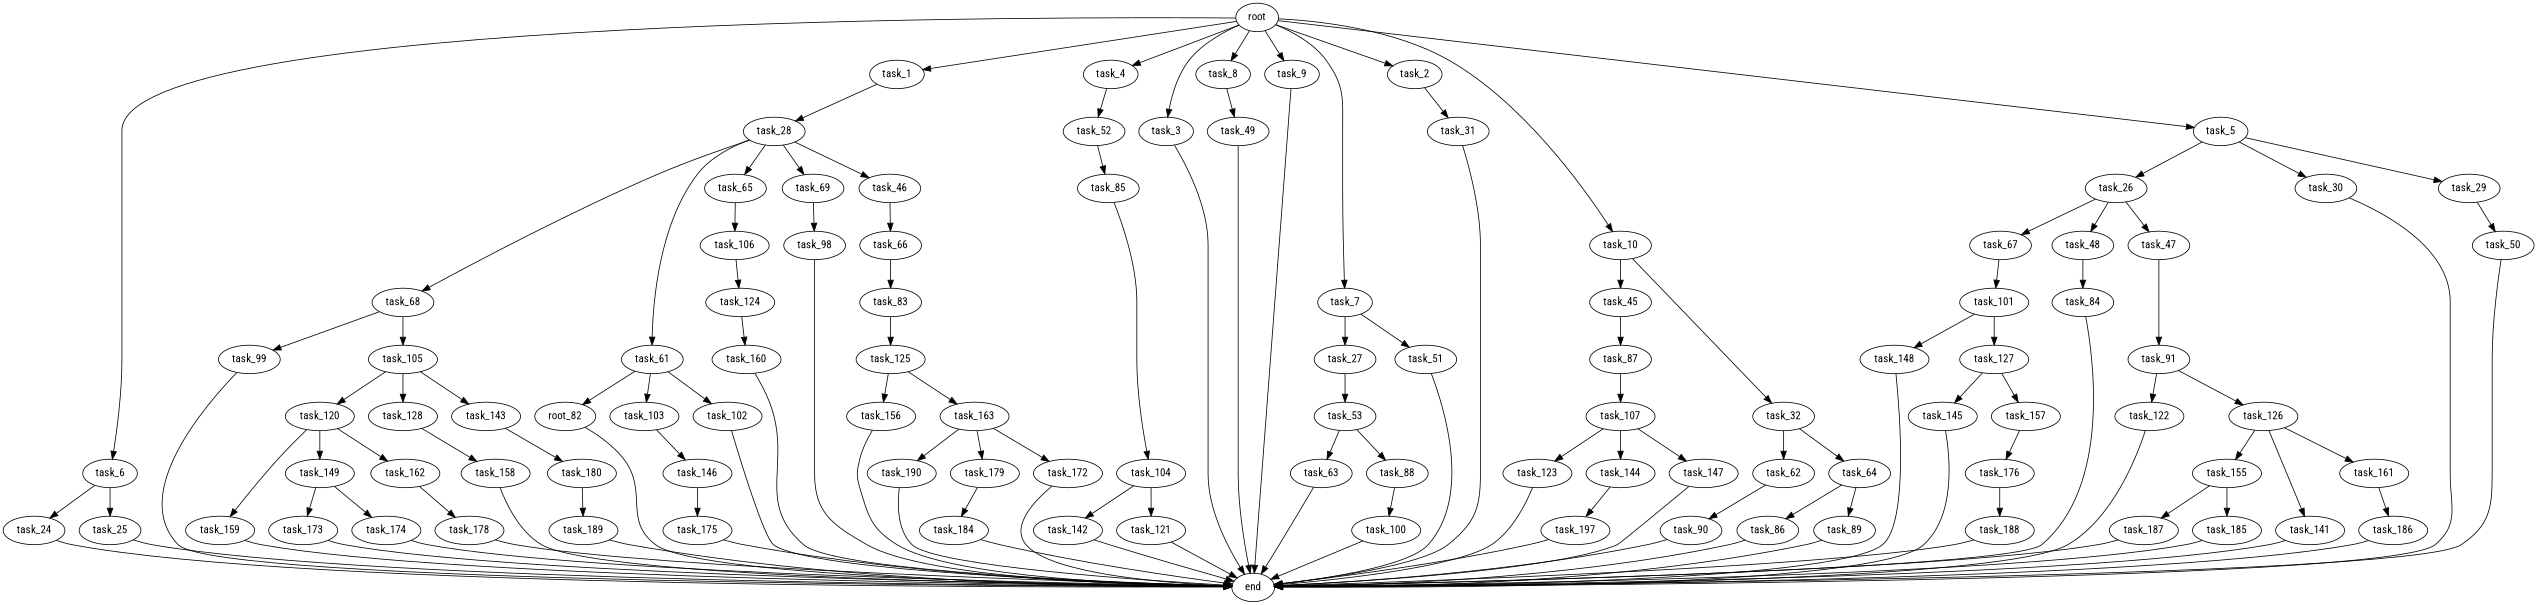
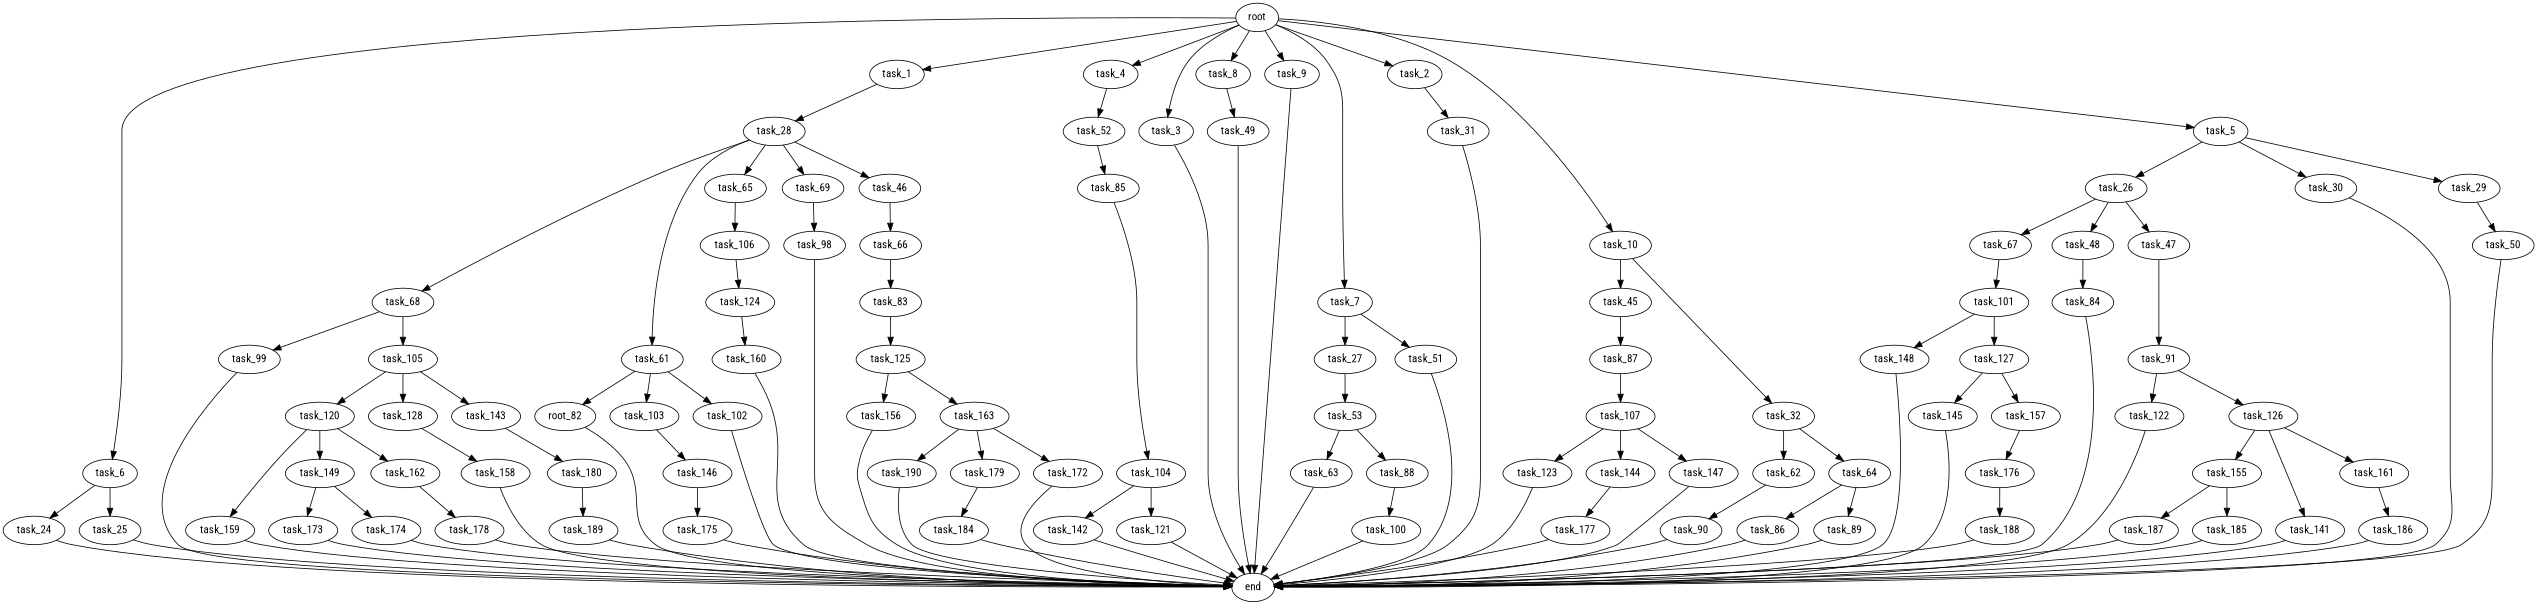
(1575, 530) -> (1575, 530)
